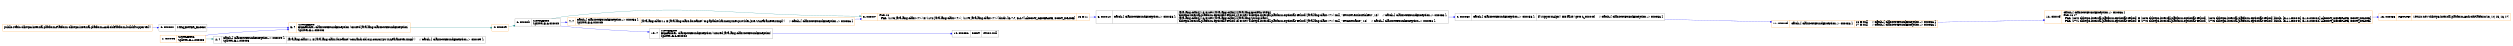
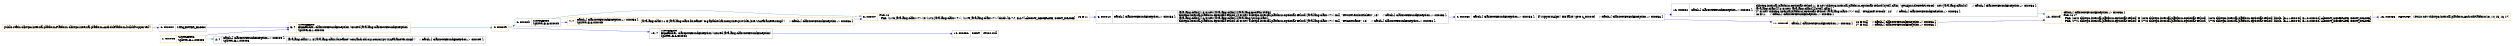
none -> (1855, 10)
(511, 26) -> (511, 26)
(604, 30) -> (578, 30)
